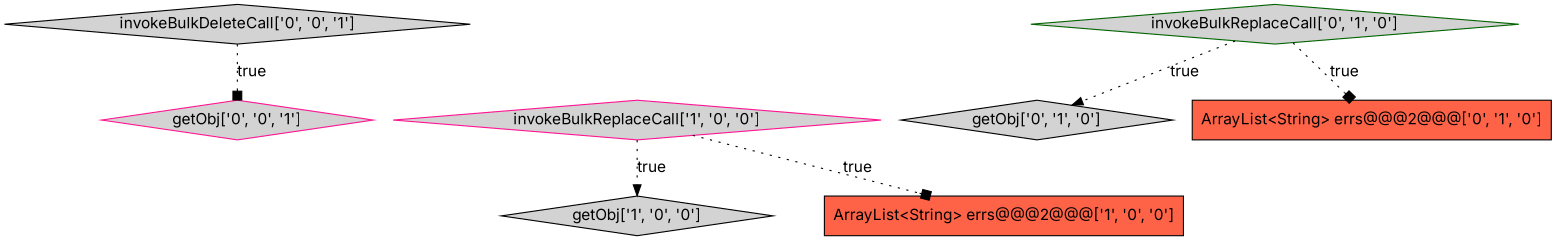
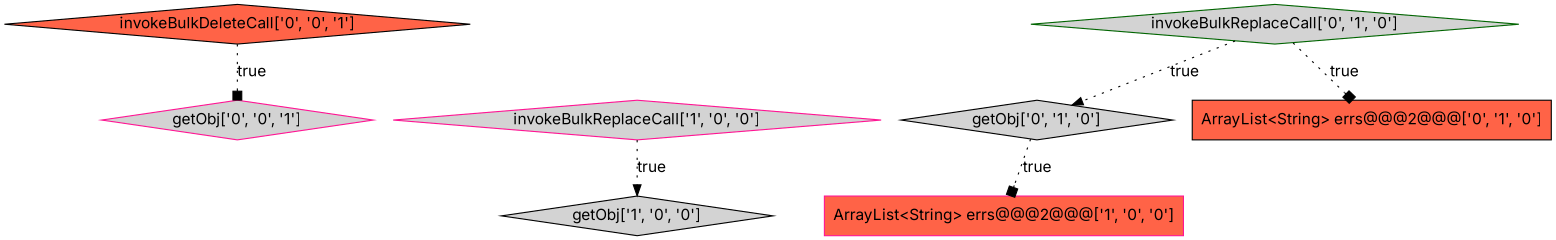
(237, 24) -> (237, 24)
(806, 164) -> (1022, 162)
(1004, 216) -> (1004, 216)
